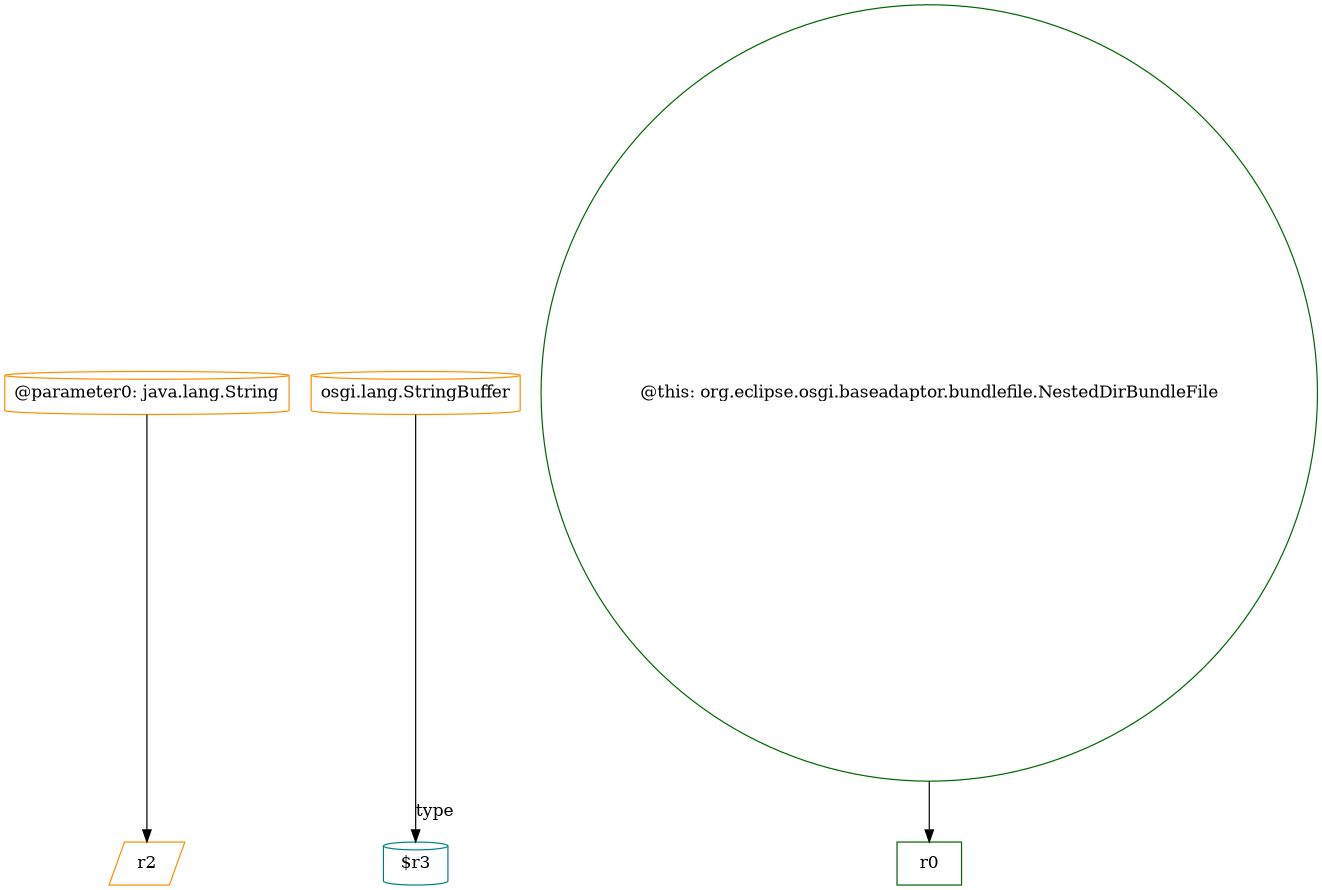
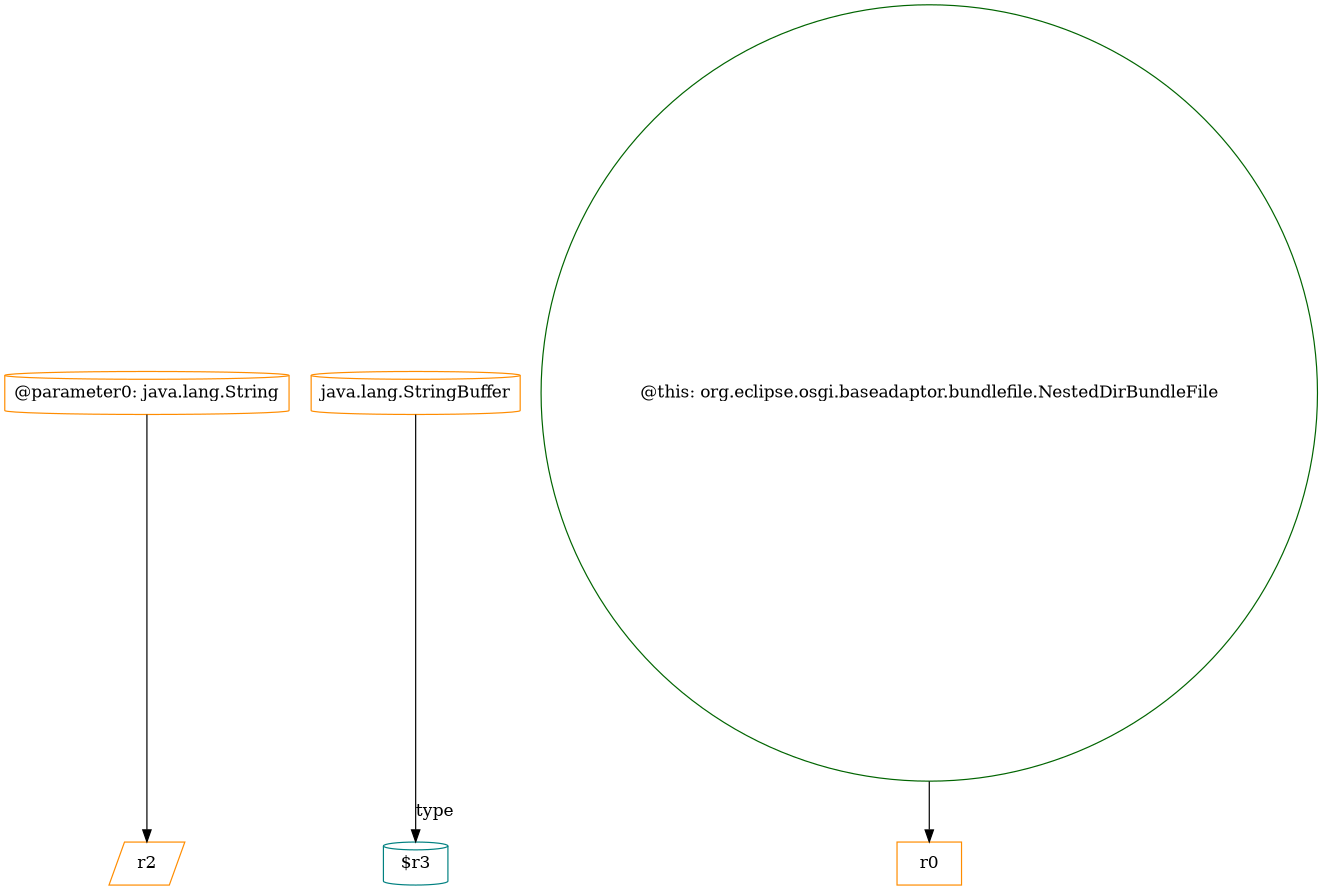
(416, 393) -> (416, 393)
(929, 864) -> (929, 864)
